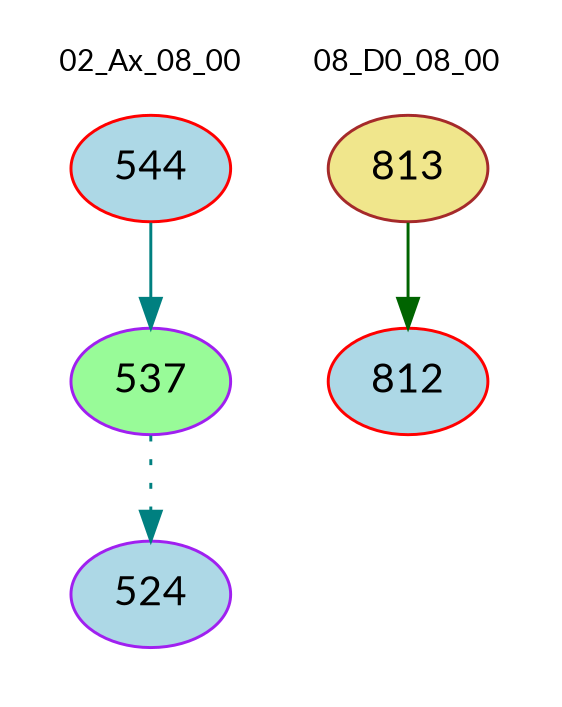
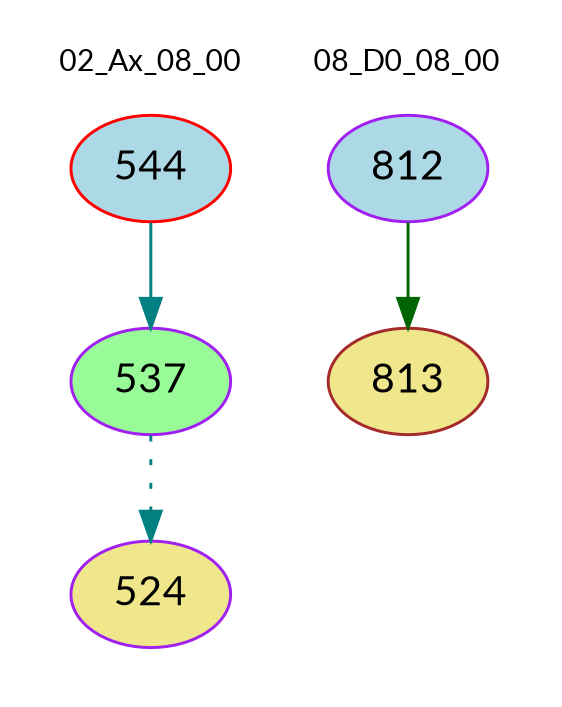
(408, 260) -> (408, 260)
(408, 381) -> (408, 169)
(151, 594) -> (151, 594)
